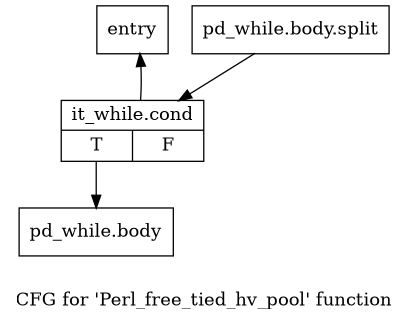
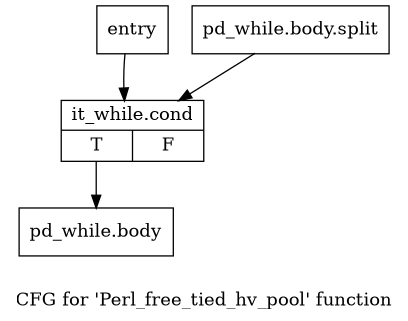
(141, 84) -> (124, 71)
